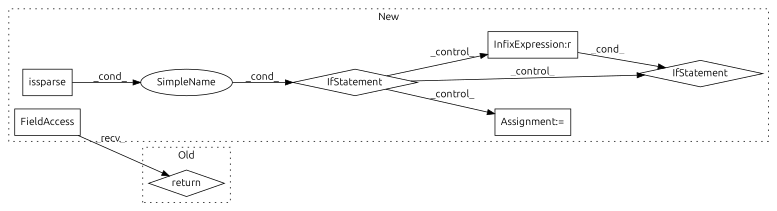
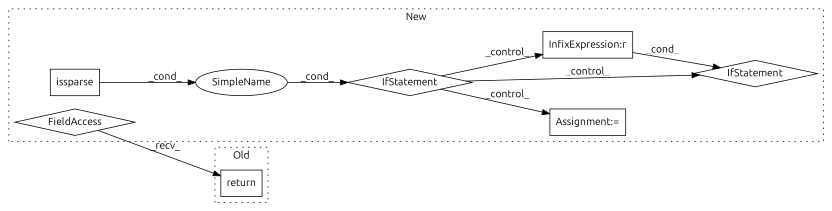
(47, 122) -> (75, 122)
(187, 183) -> (241, 183)
